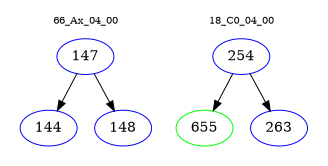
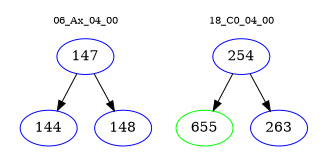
(86, 21) -> (86, 21)
